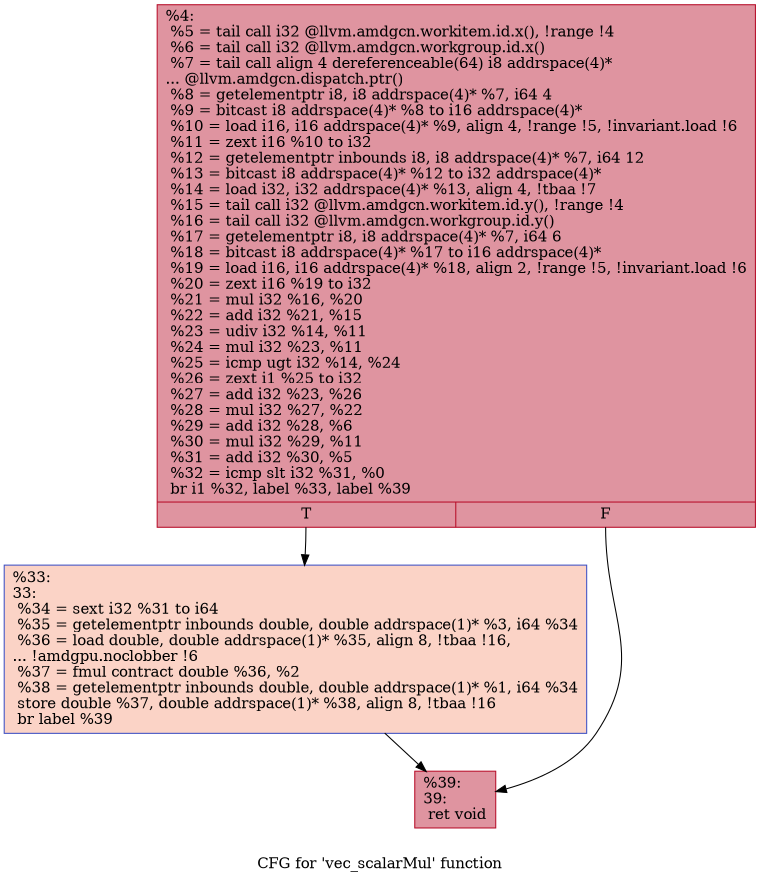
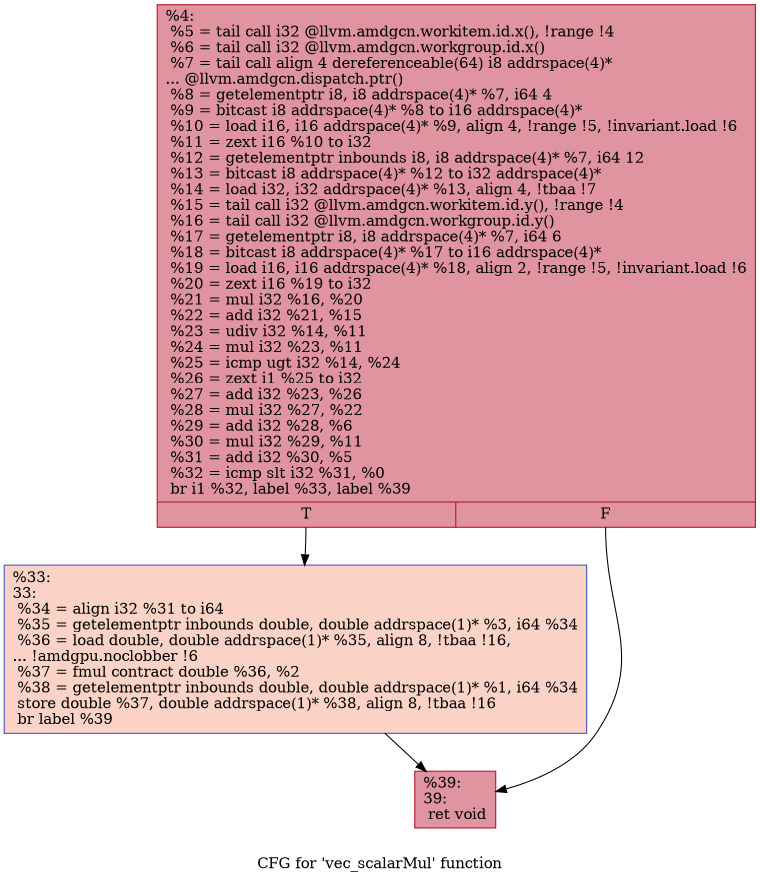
(116, 609) -> (119, 609)
